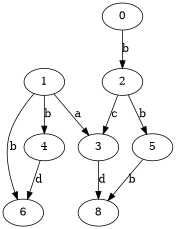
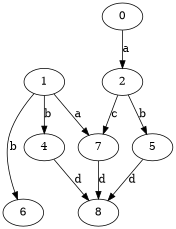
(126, 49) -> (126, 49)
(98, 147) -> (98, 147)
(35, 176) -> (69, 177)
(132, 180) -> (132, 180)
